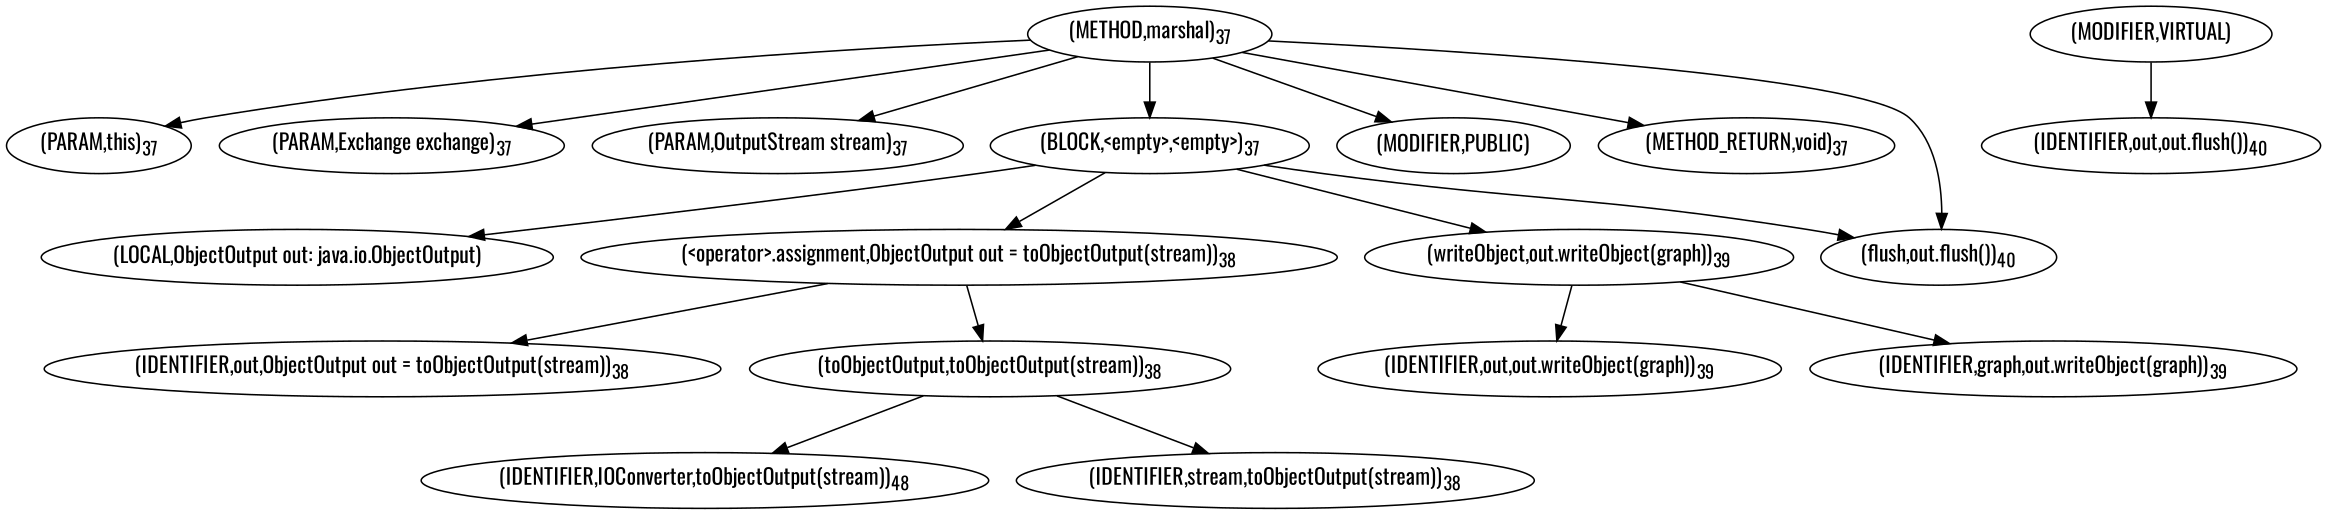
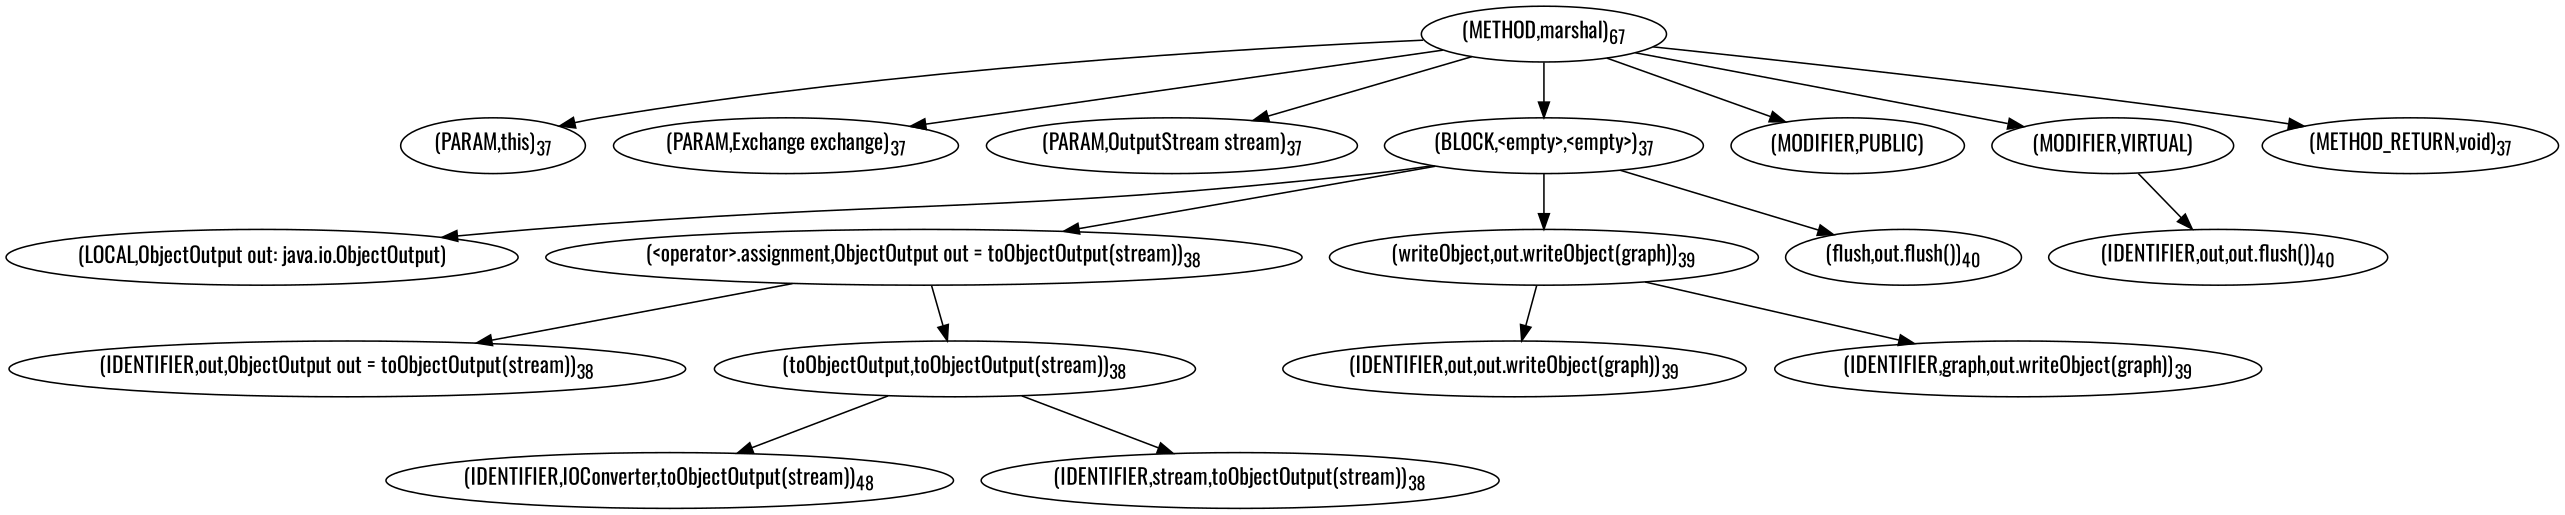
(1223, 32) -> (1618, 32)
(1643, 67) -> (1822, 88)
